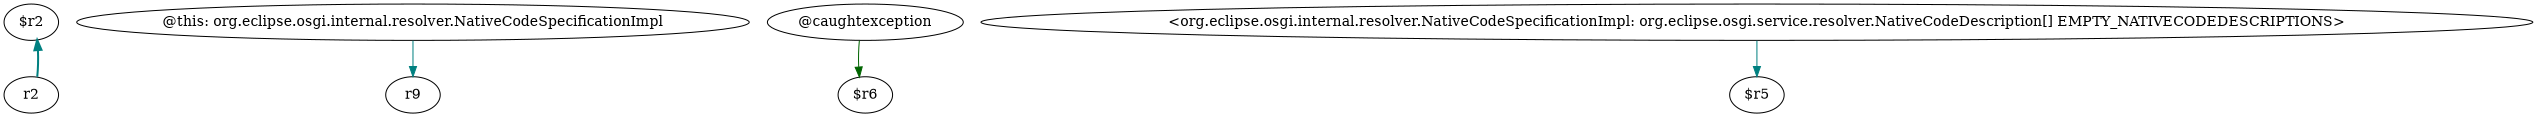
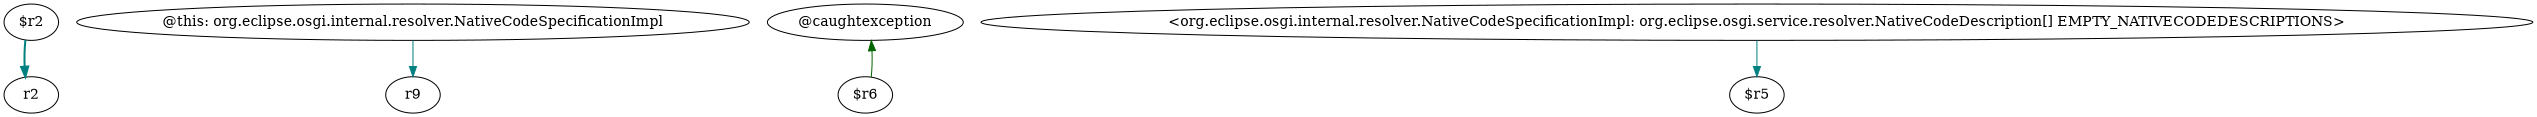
(859, 54) -> (872, 64)
(38, 64) -> (25, 53)
